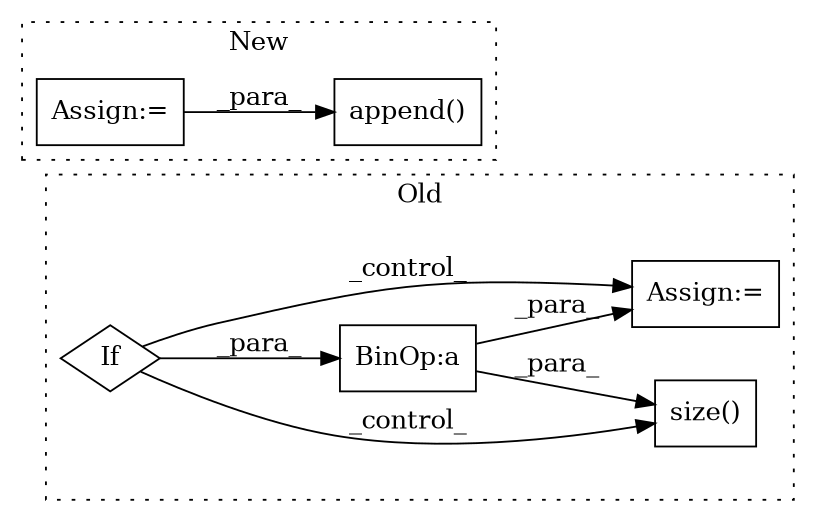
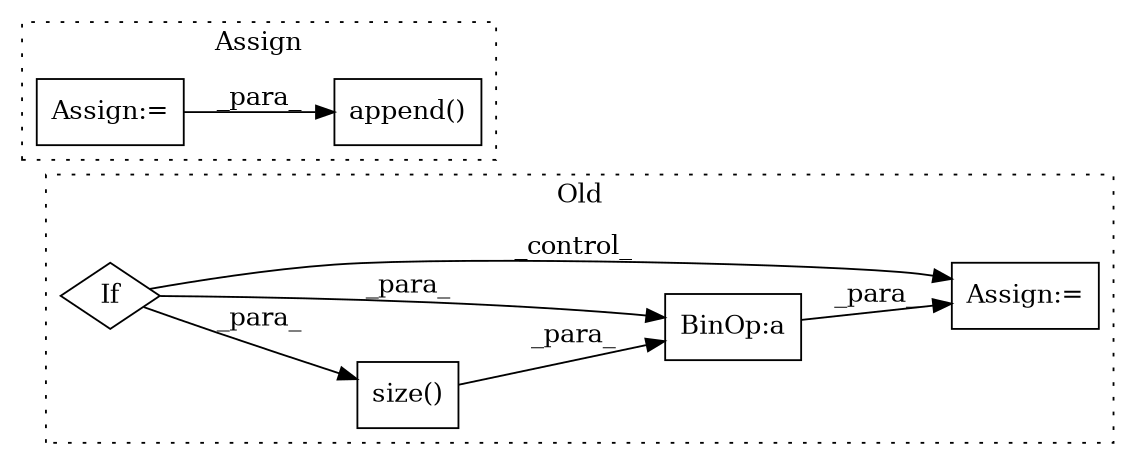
(259, 43) -> (259, 43)
(556, 386) -> (552, 365)
(408, 422) -> (259, 319)
